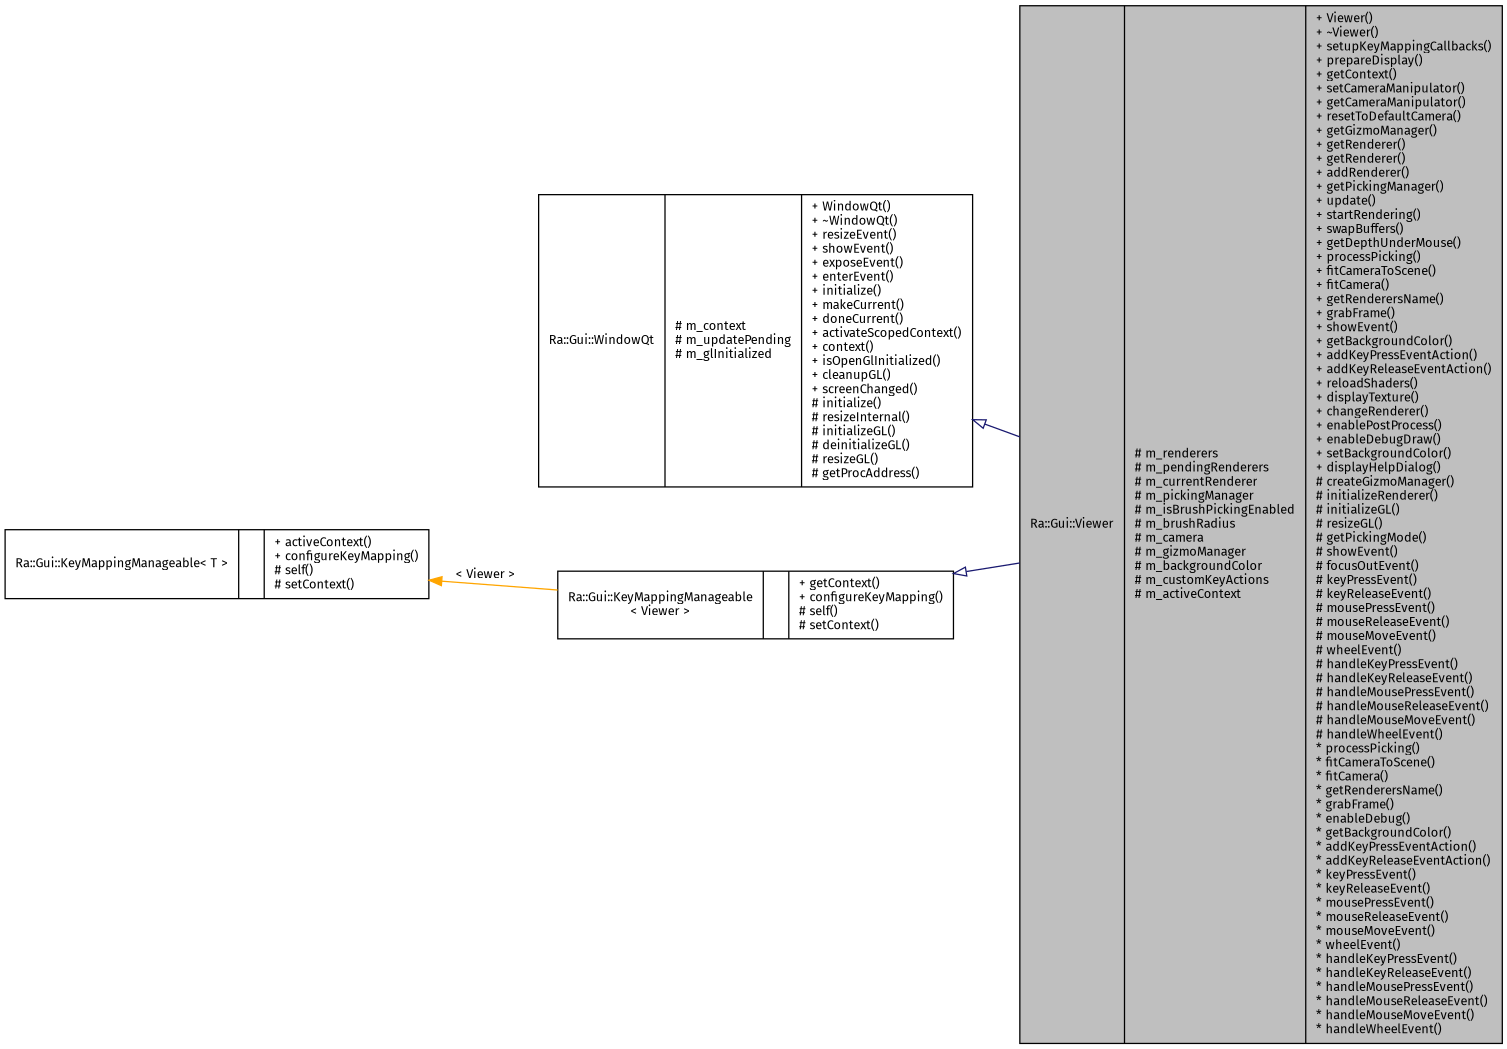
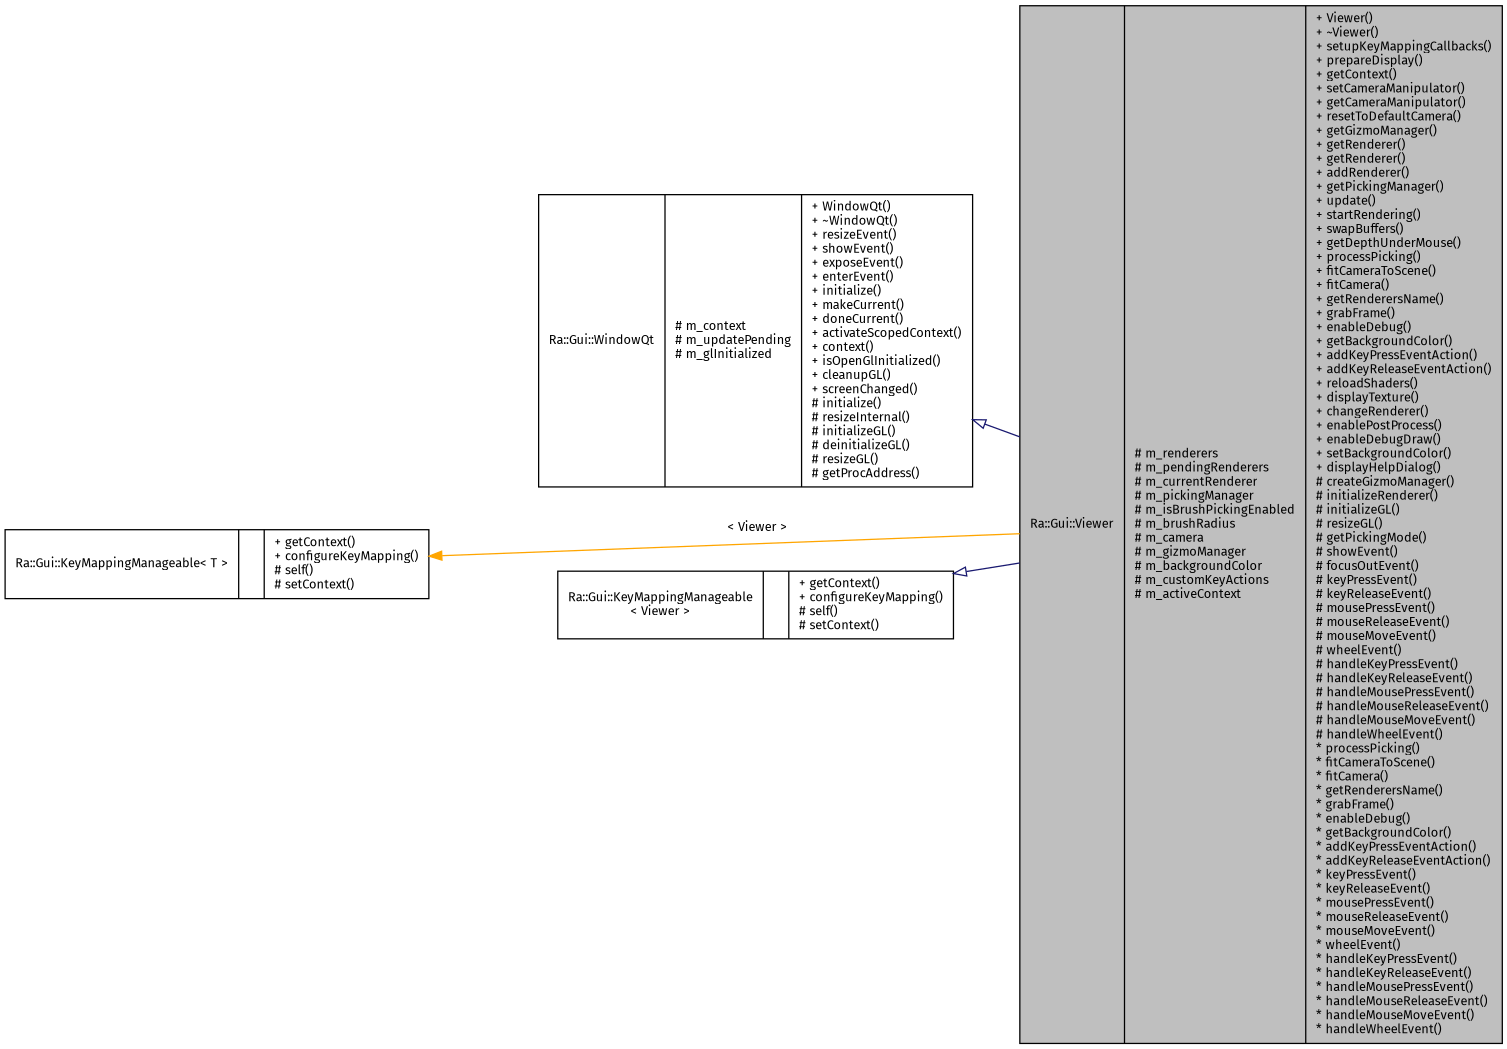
(1357, 327) -> (1364, 327)
(323, 542) -> (315, 542)
(500, 586) -> (731, 545)
